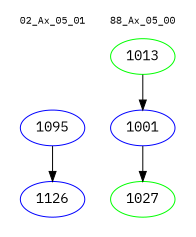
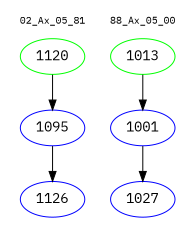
(53, 21) -> (53, 21)
none -> (53, 57)
(143, 199) -> (143, 199)
